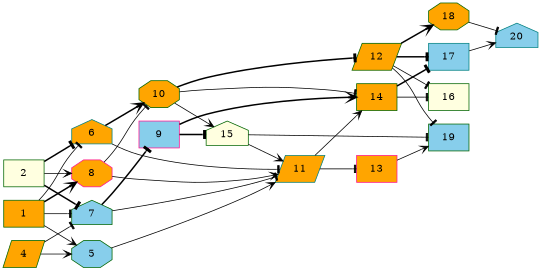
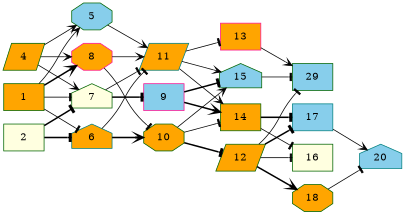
(227, 134) -> (241, 77)
(449, 137) -> (313, 77)
(262, 151) -> (198, 66)
(53, 173) -> (52, 57)
(92, 214) -> (92, 97)
(53, 237) -> (54, 74)
